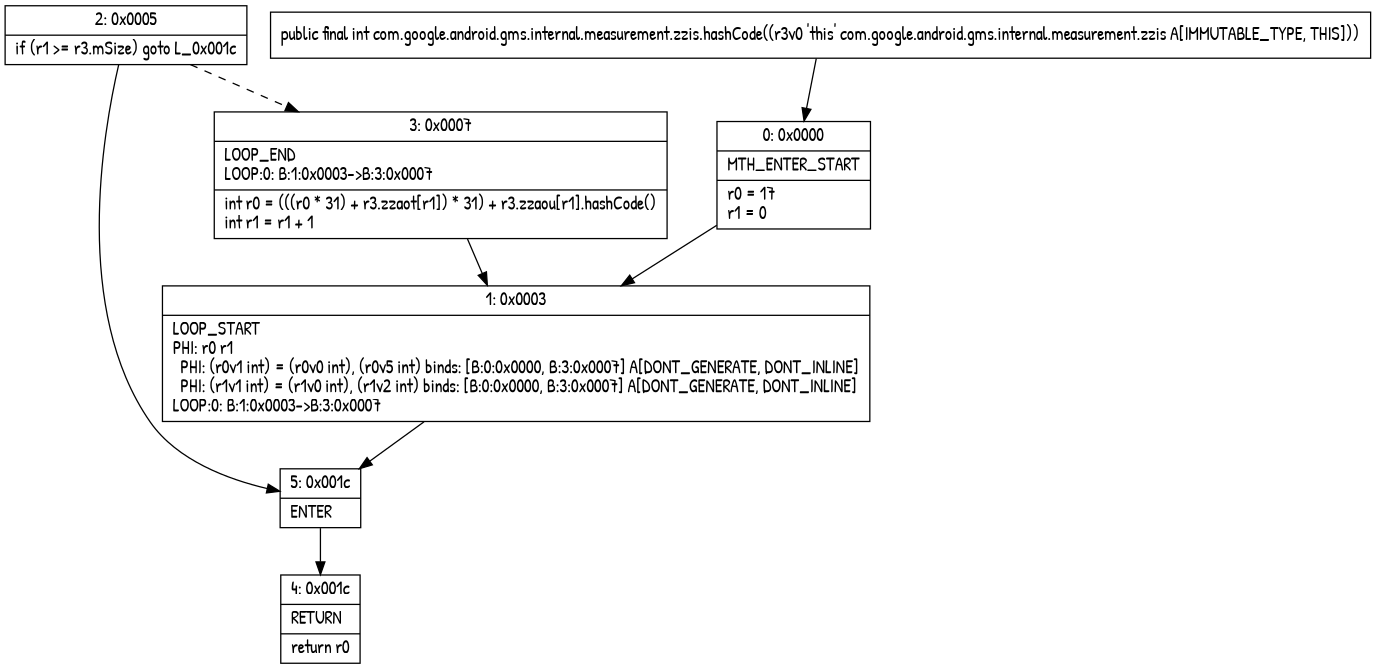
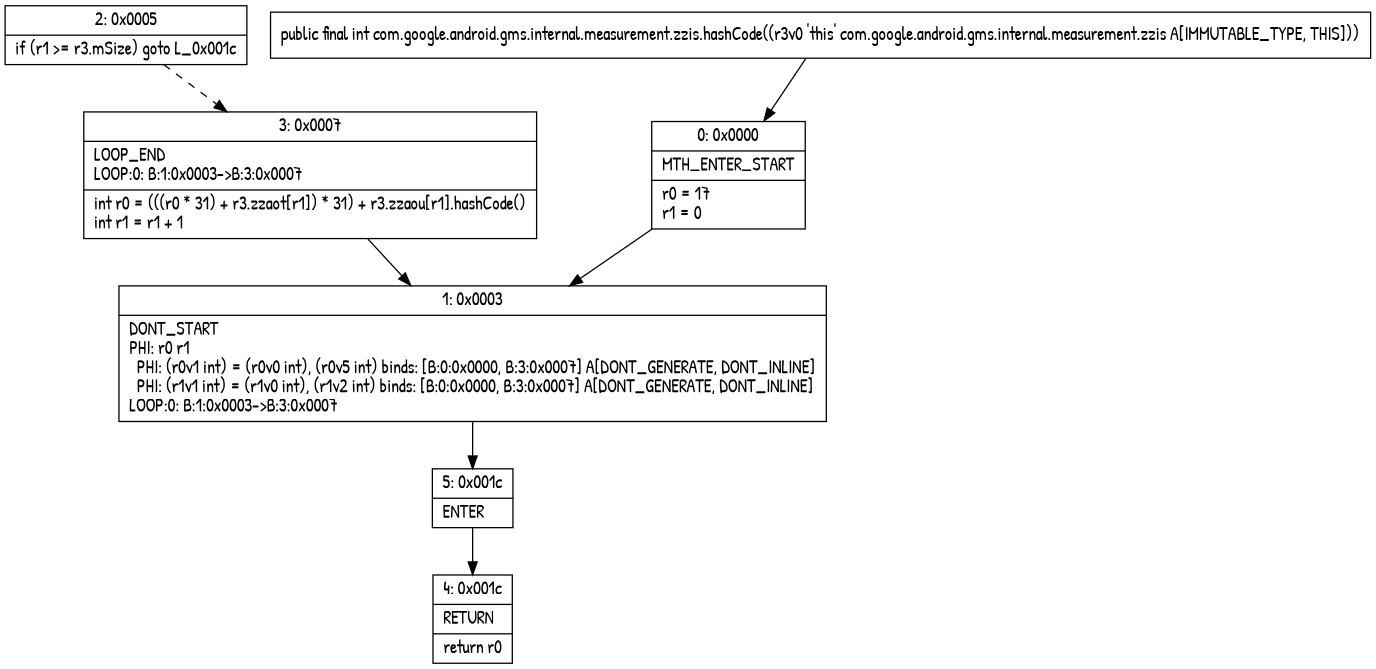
(108, 315) -> none
(217, 329) -> (174, 329)
